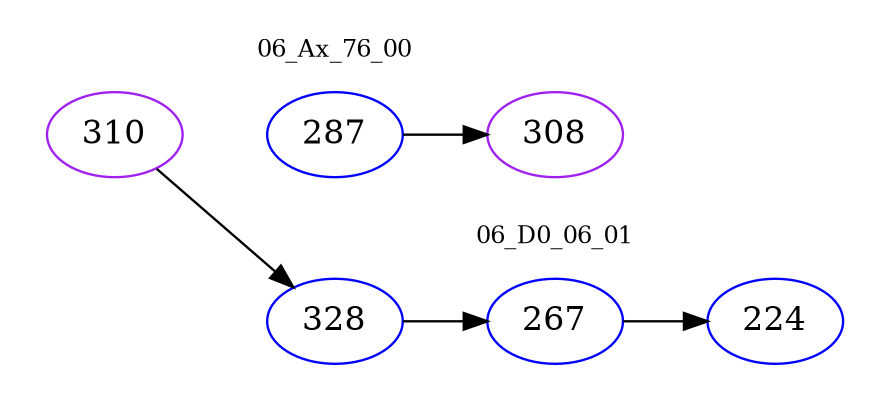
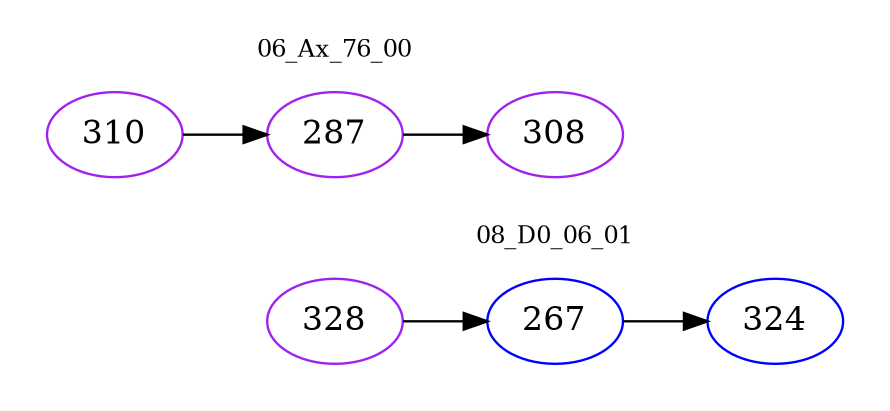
(335, 135) -> (335, 135)
(216, 220) -> (213, 135)
(555, 237) -> (555, 237)
(335, 321) -> (335, 321)
(775, 321) -> (775, 321)
